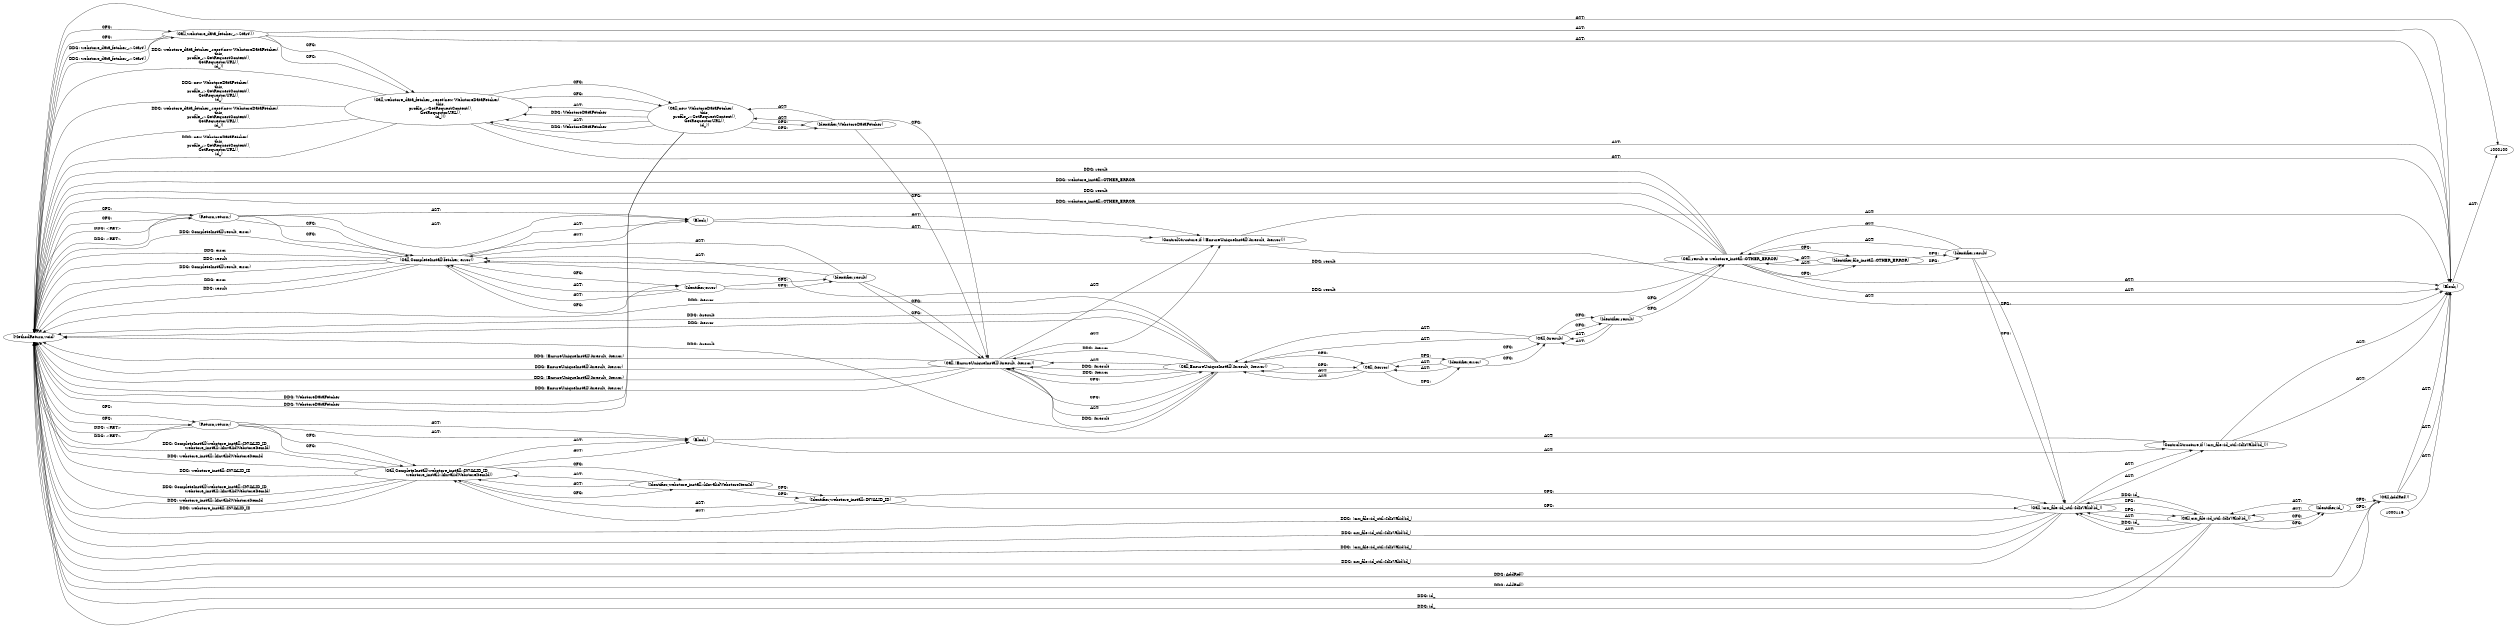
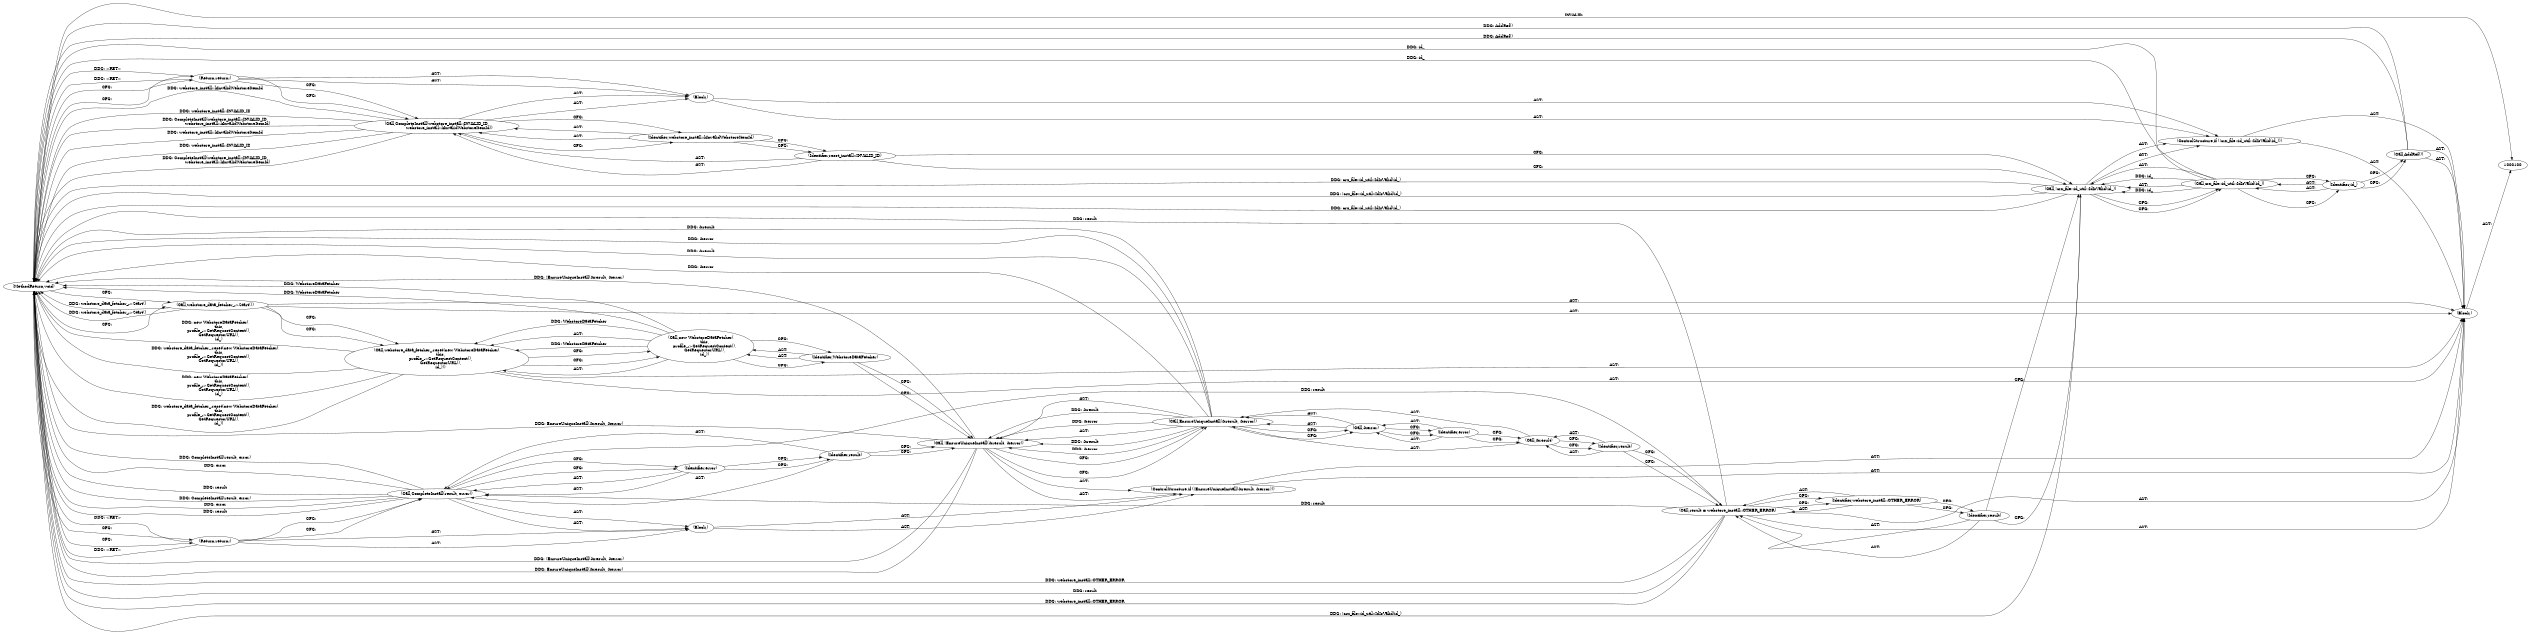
(1581, 18) -> (1575, 15)
(437, 260) -> (437, 494)
(1871, 261) -> (1876, 501)
(850, 500) -> (845, 156)
(2395, 513) -> none
